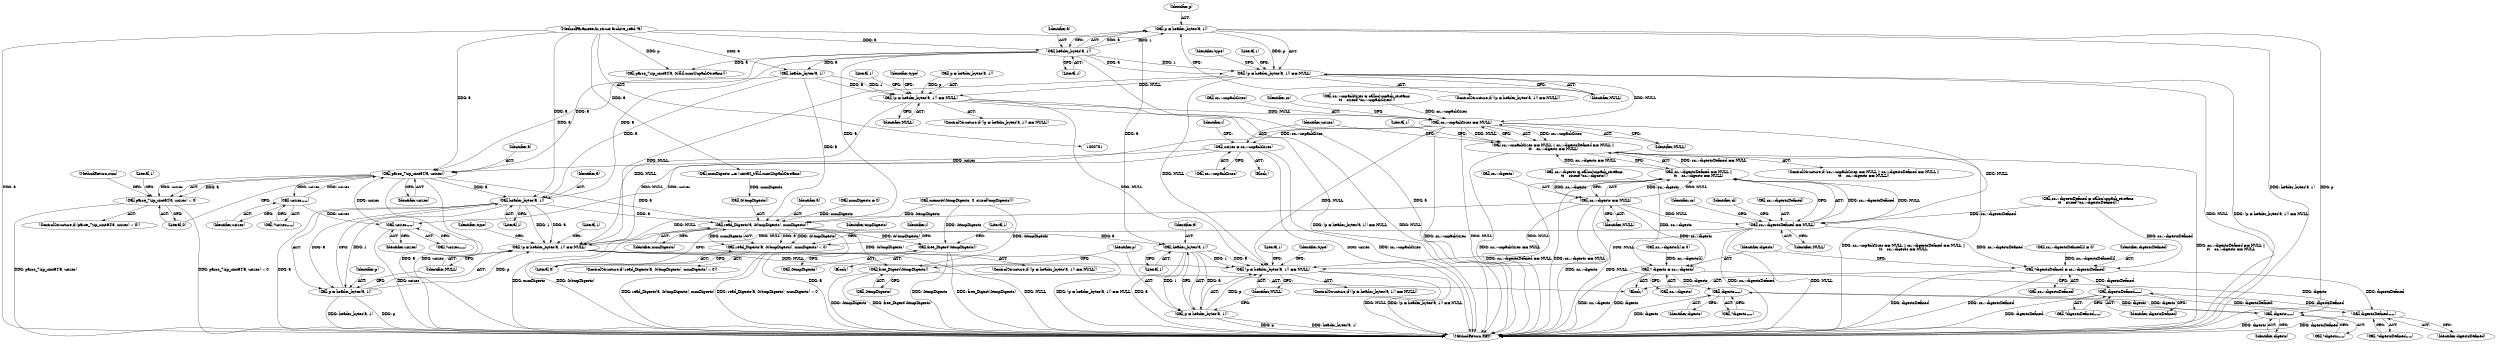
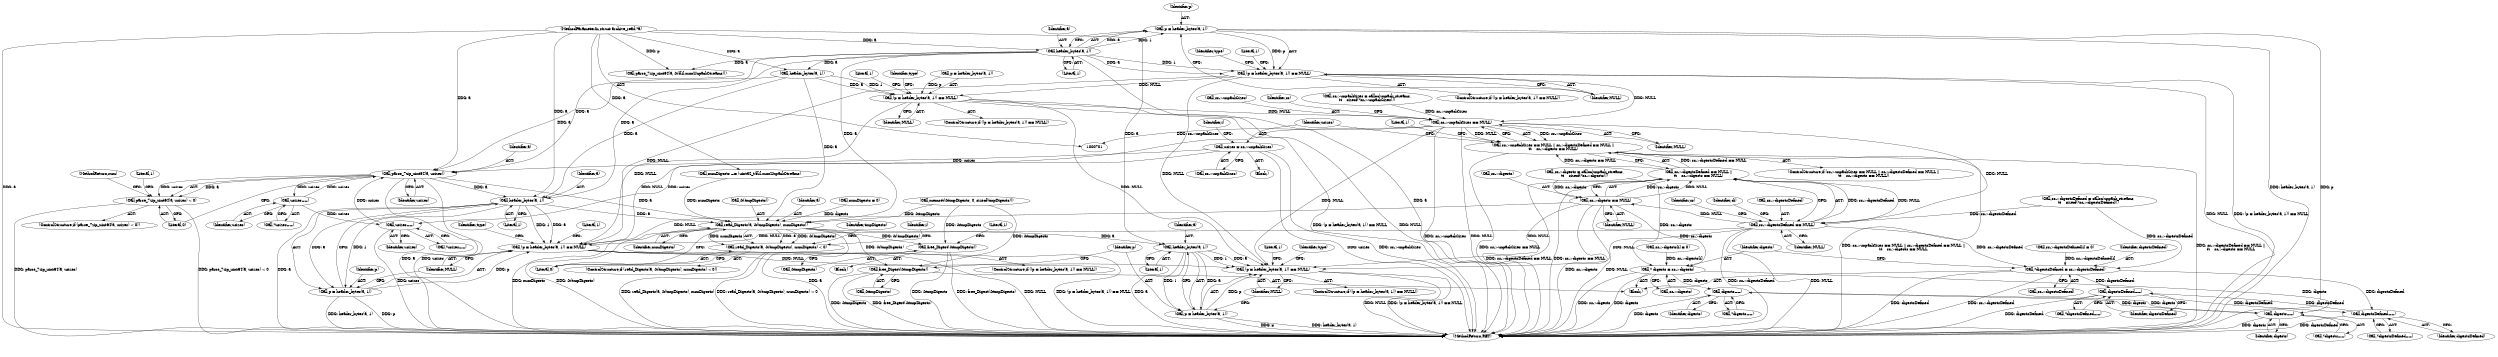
(1343, 128) -> (1260, 129)
(750, 186) -> (684, 200)
(836, 214) -> (836, 214)
(1679, 218) -> (1690, 213)
